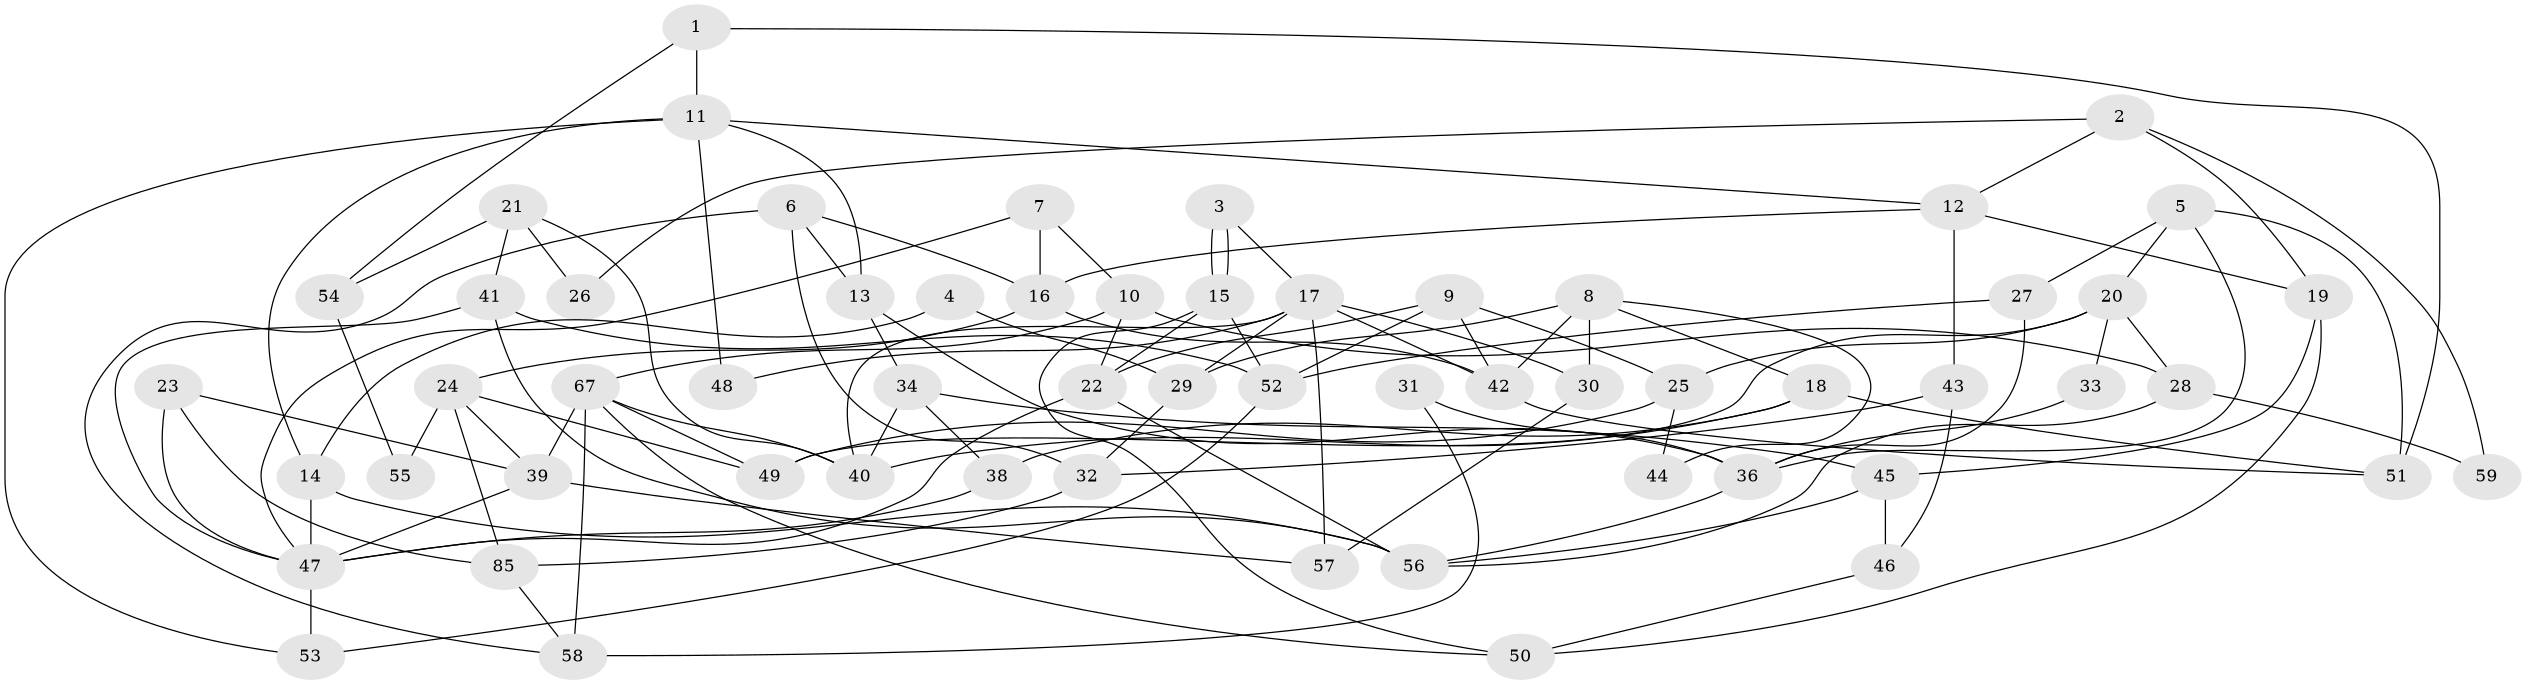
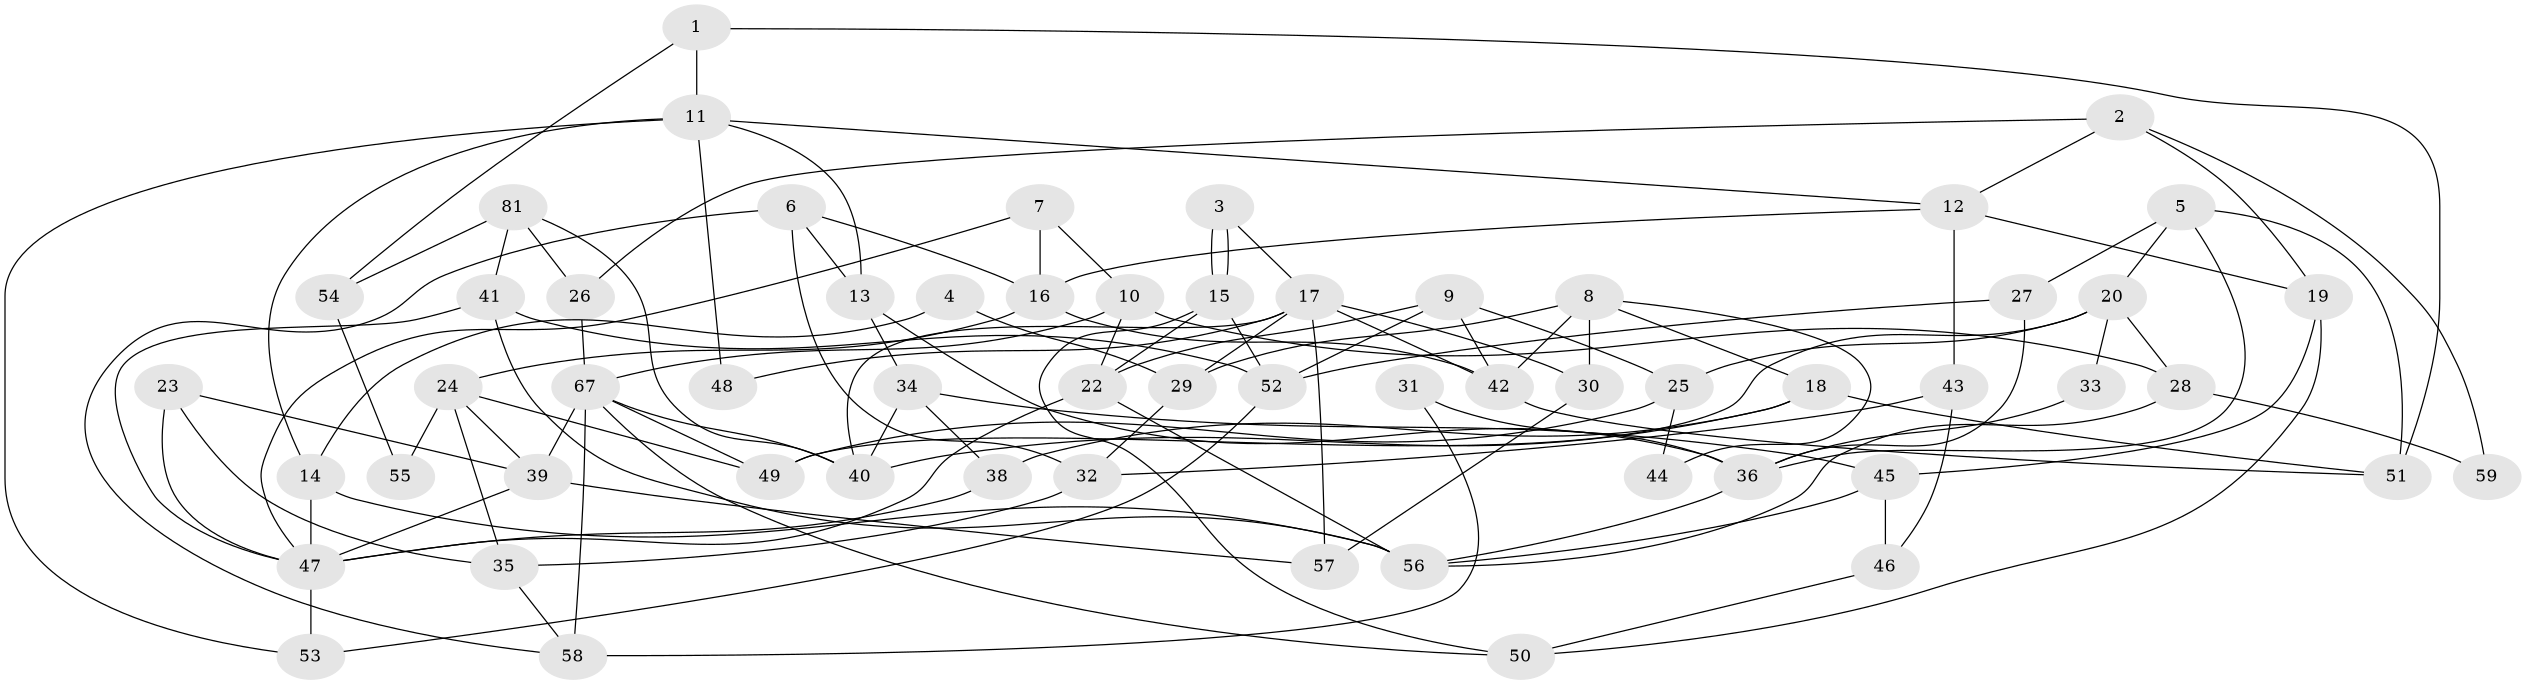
(513, 207) -> (513, 207)
none -> (583, 342)
(504, 567) -> (504, 567)
